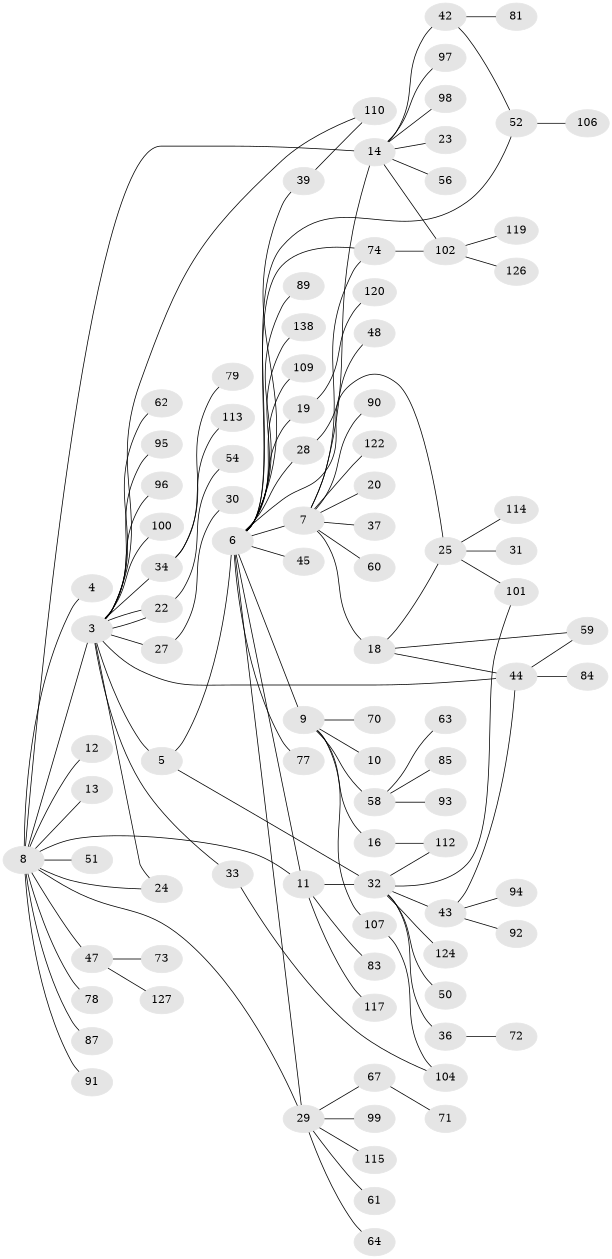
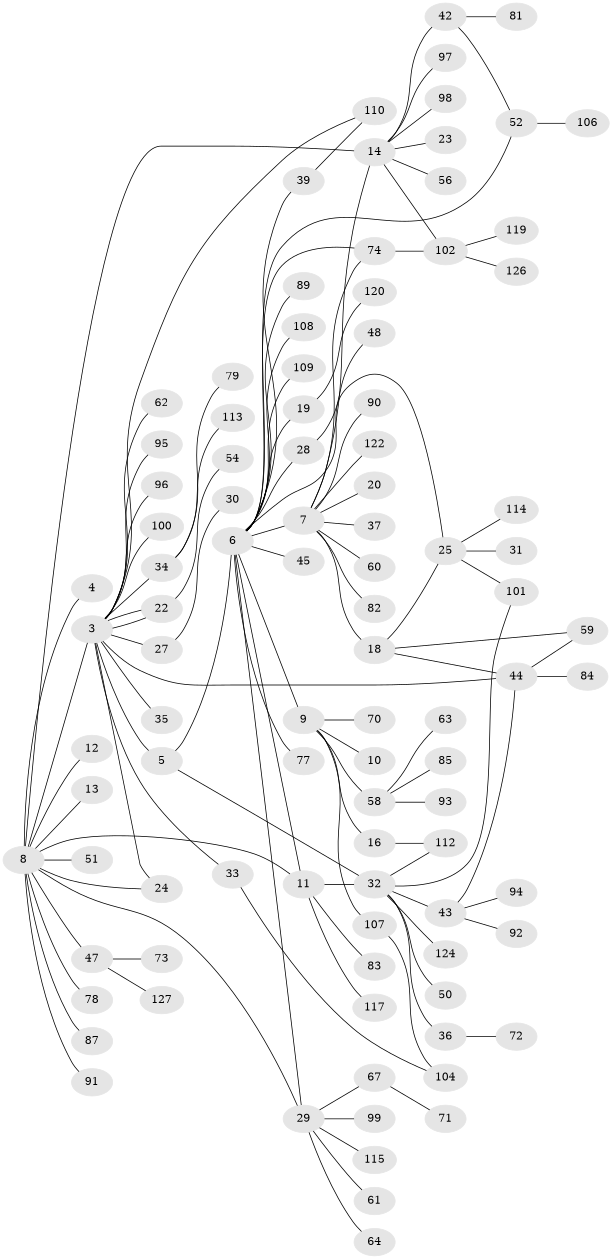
(304, 327) -> (304, 327)
none -> (375, 609)
none -> (162, 720)
